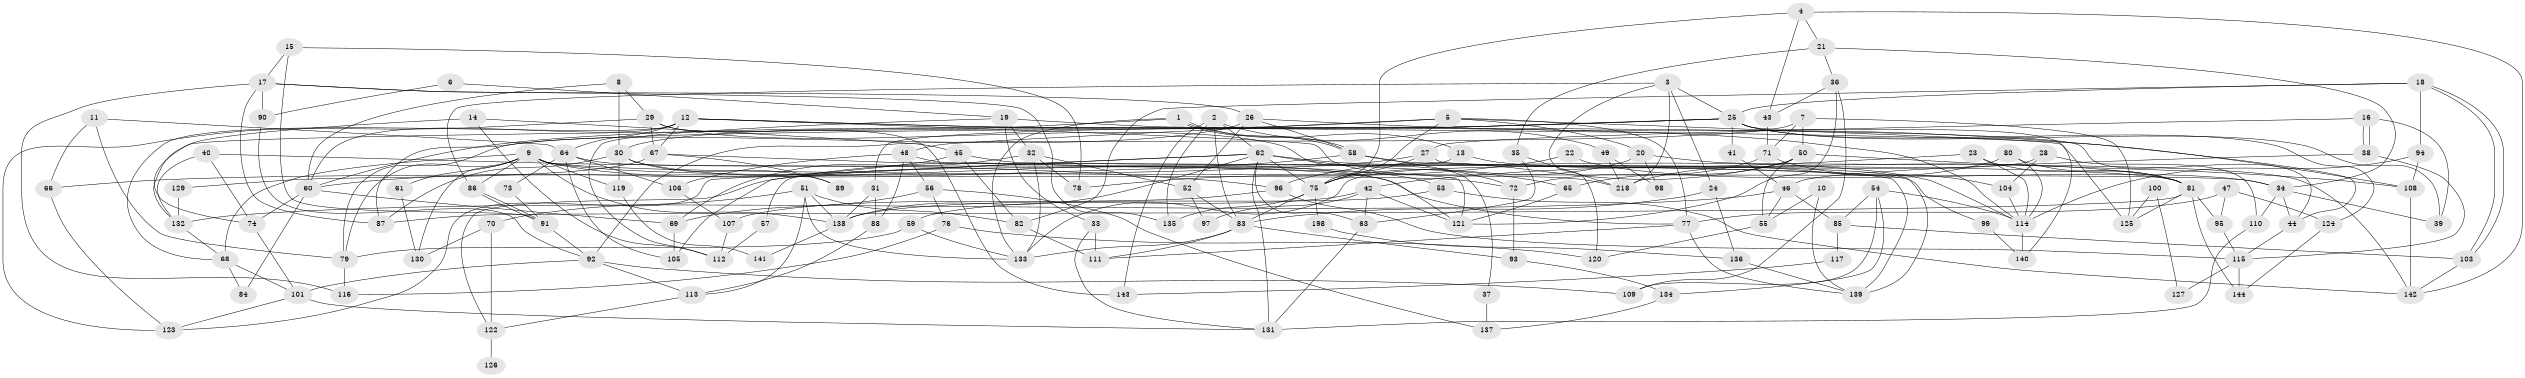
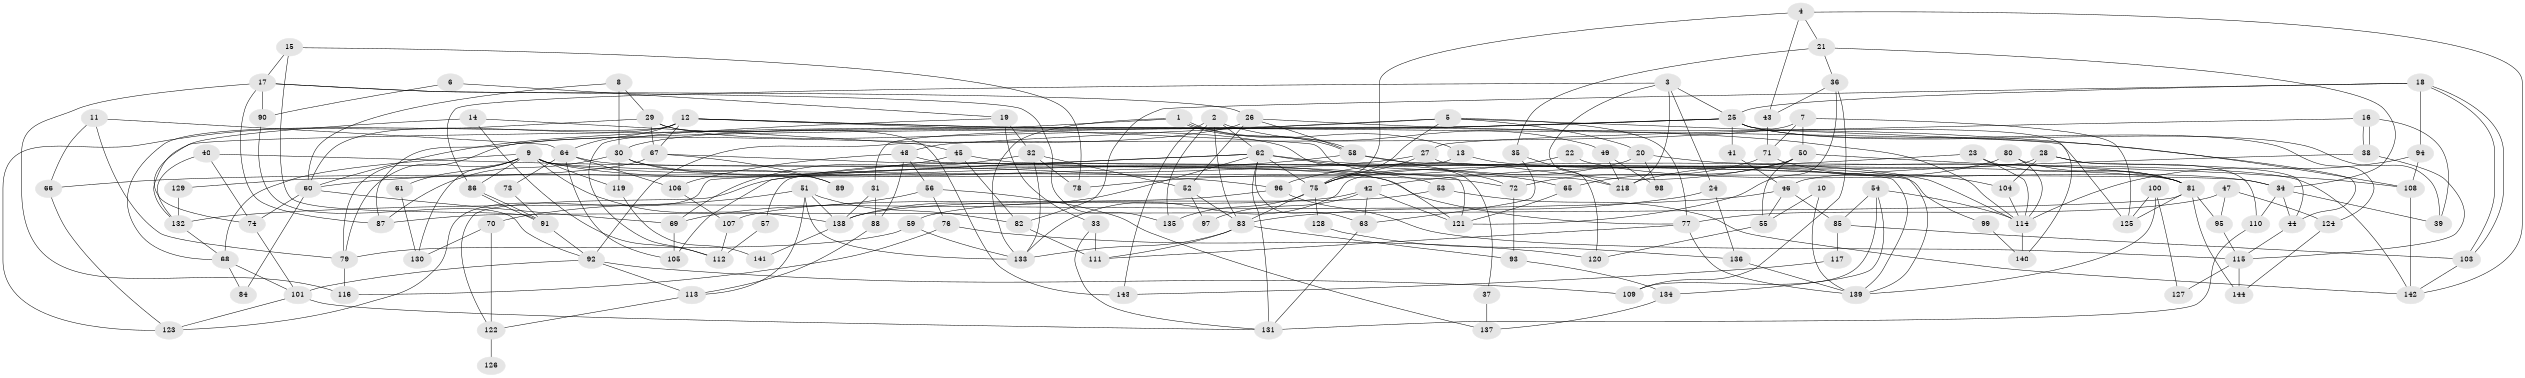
(1689, 130) -> (2197, 166)
(1319, 224) -> (1319, 224)
none -> (2030, 275)
